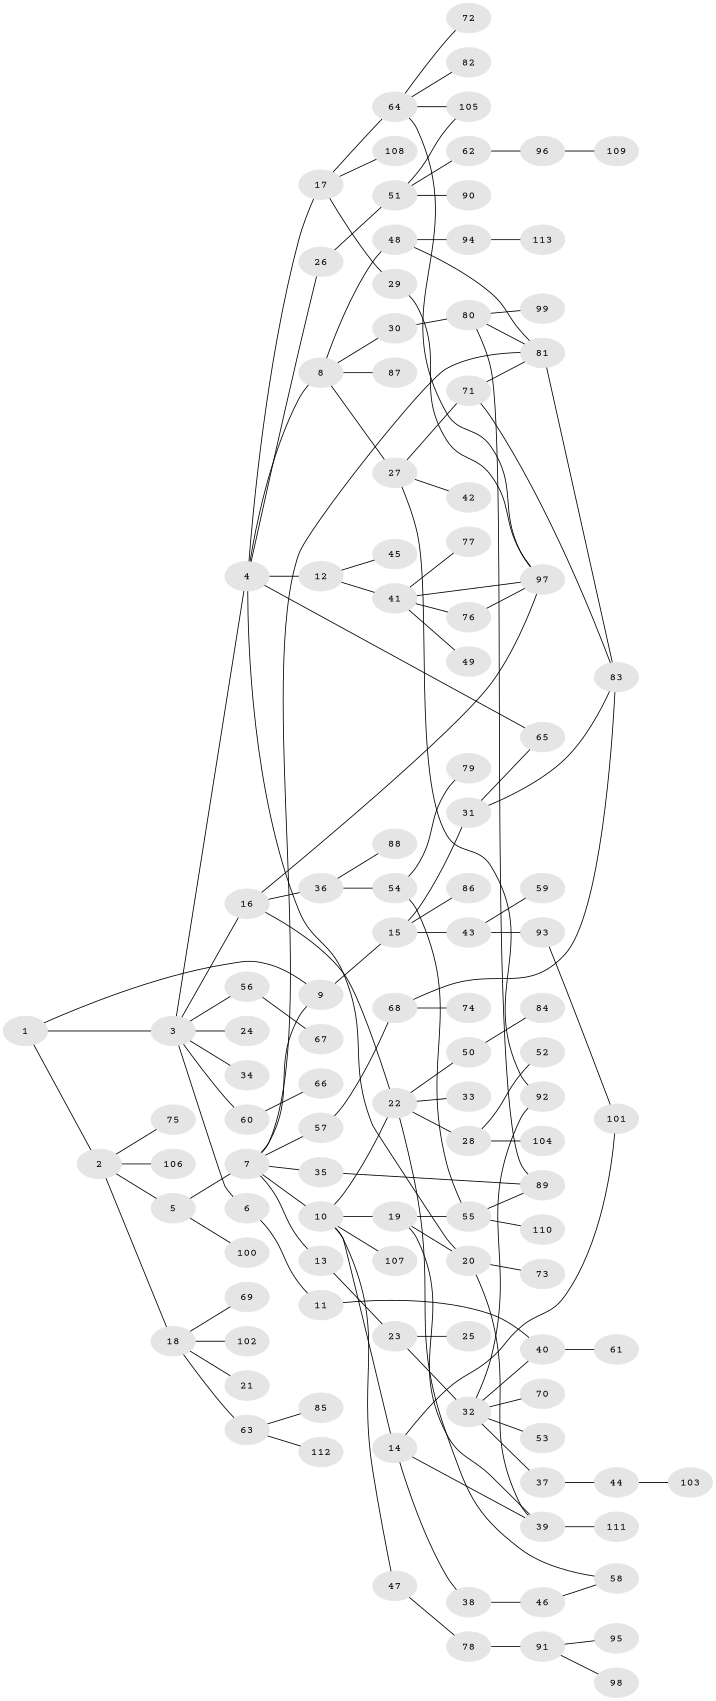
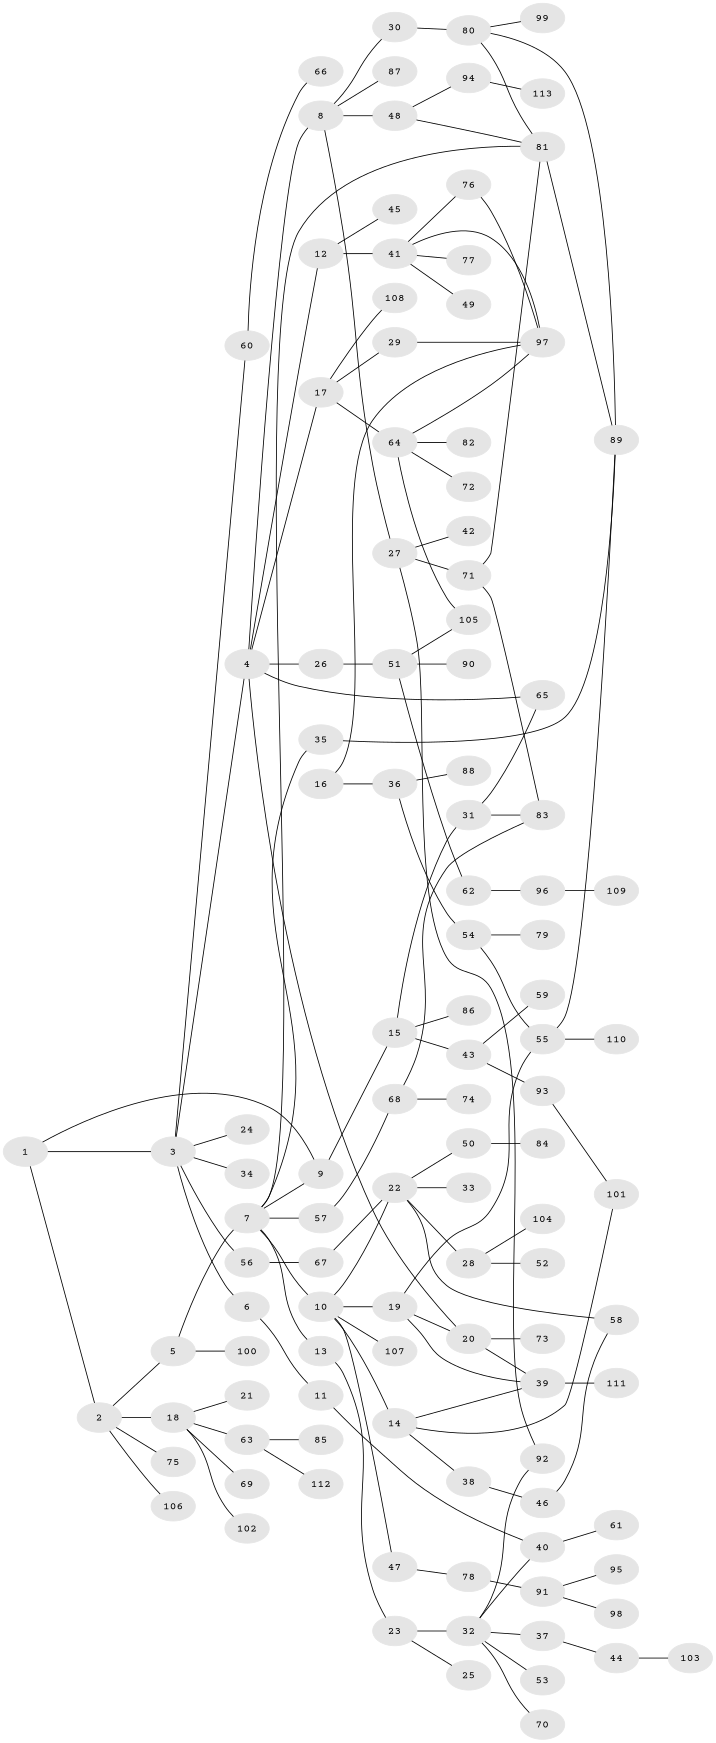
(579, 515) -> (580, 293)
(206, 975) -> none
(359, 1004) -> (358, 1225)
